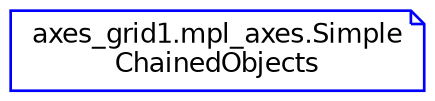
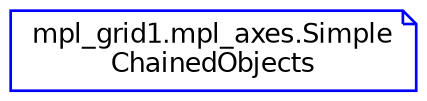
(217, 51) -> (213, 51)
